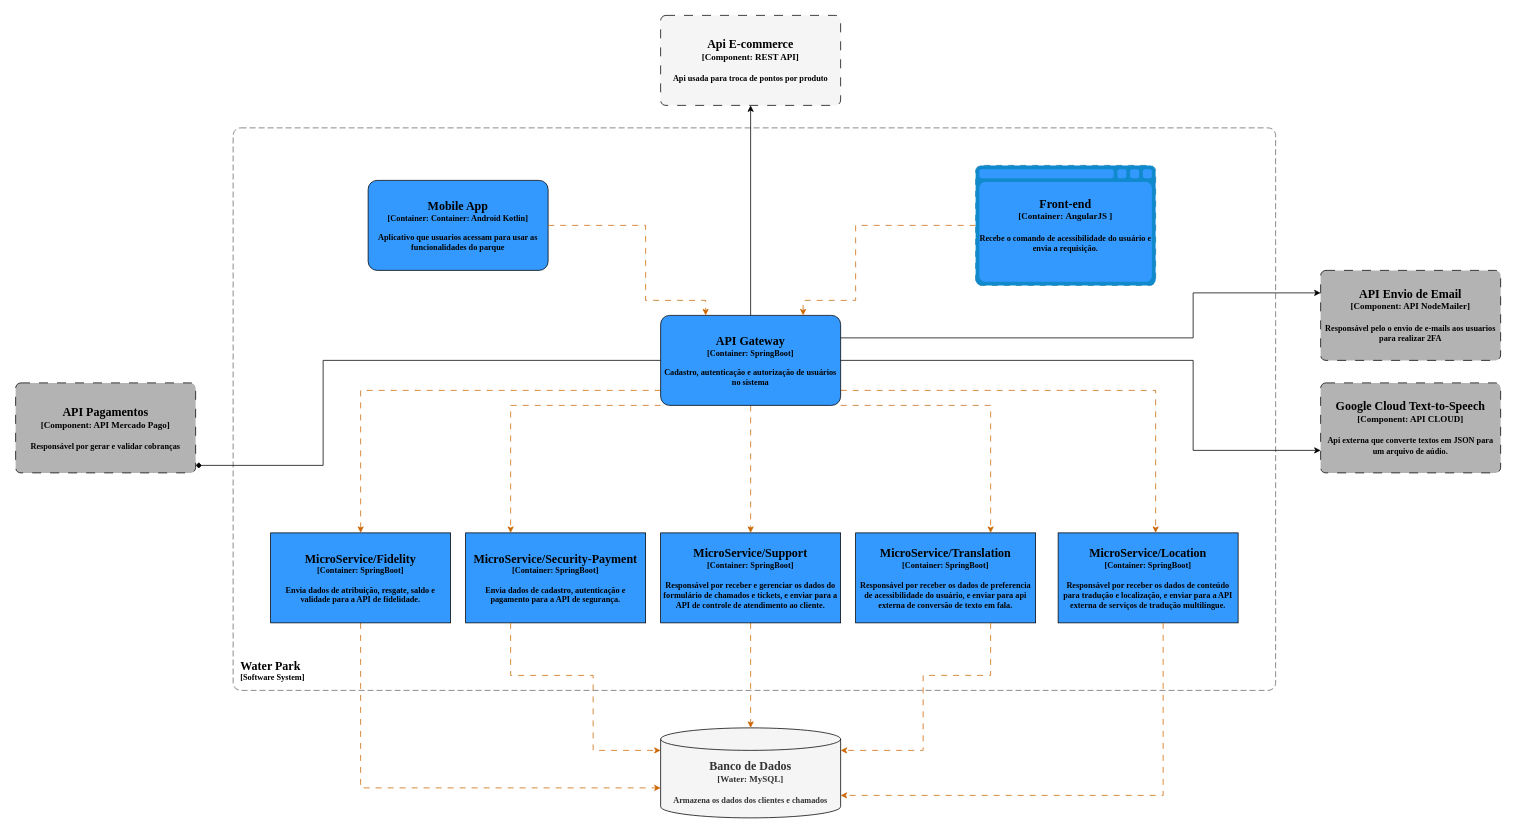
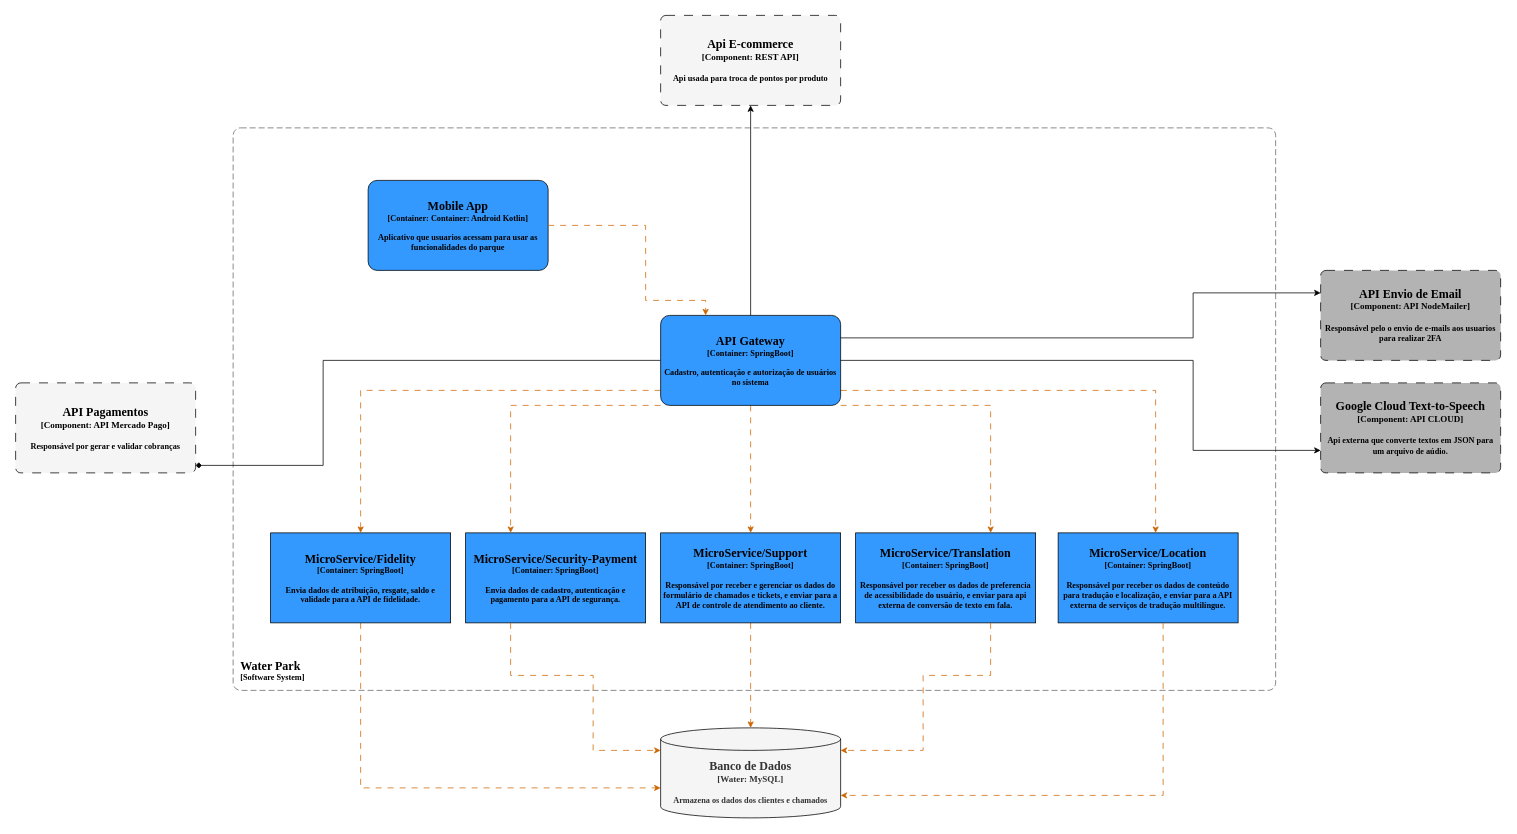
(1065, 225) -> none
(855, 232) -> none
(105, 428) -> (105, 428)
